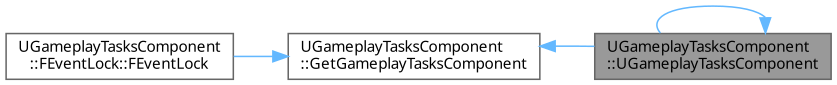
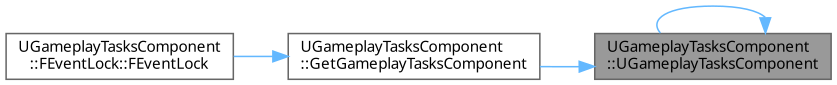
(575, 46) -> (560, 67)
